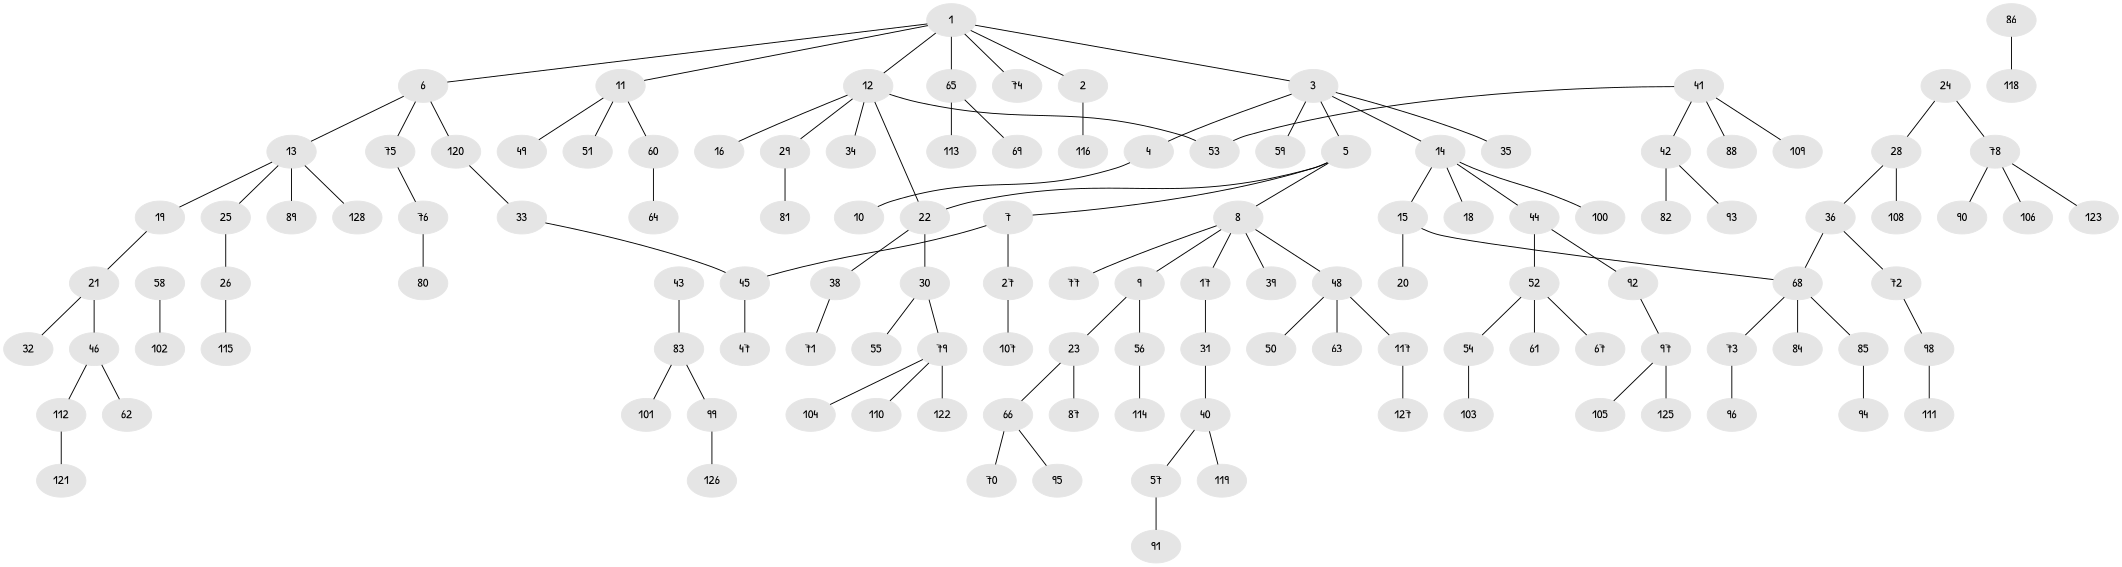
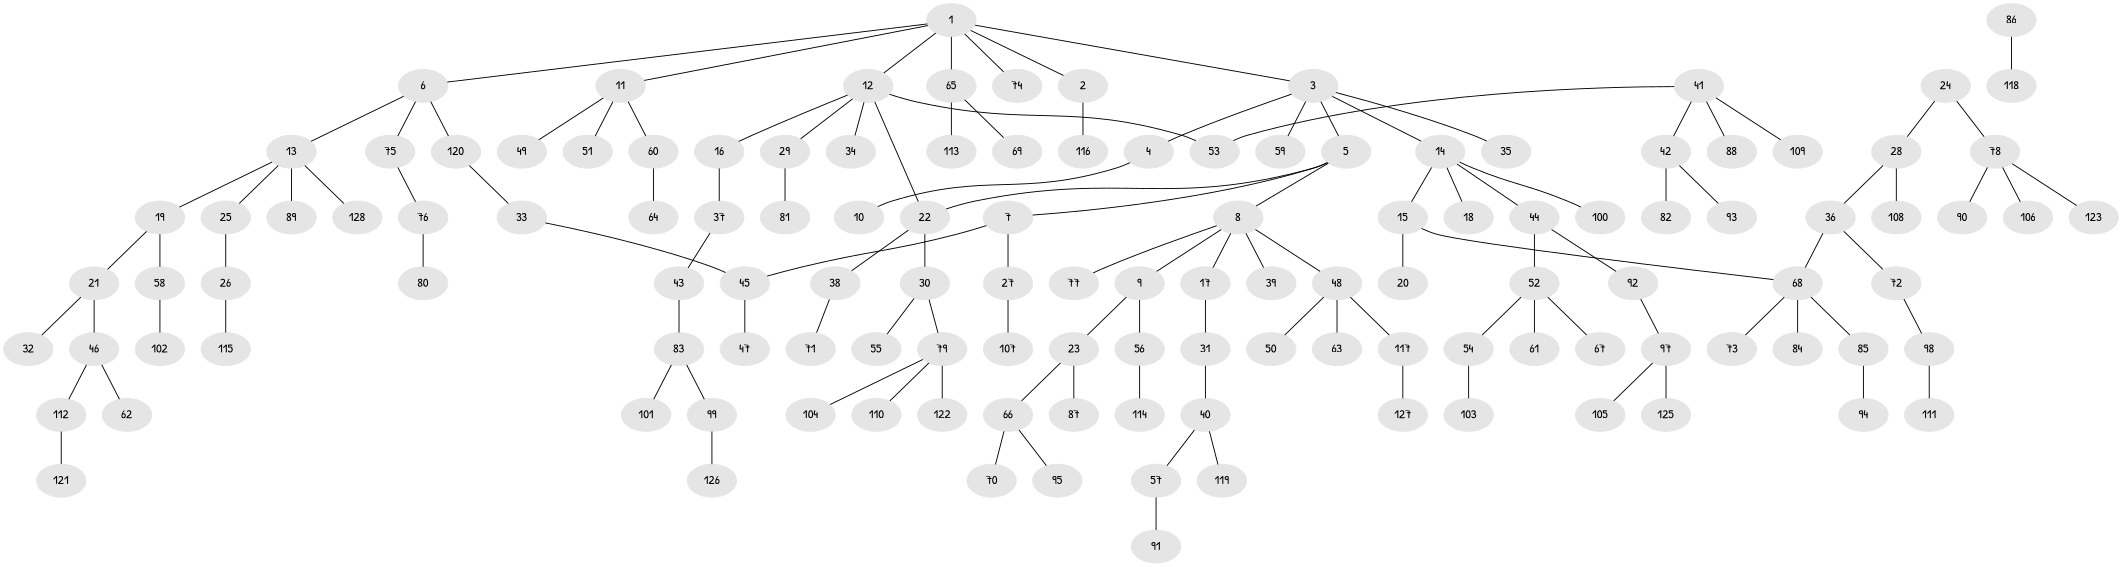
none -> (719, 218)
none -> (160, 250)
(1732, 415) -> none
